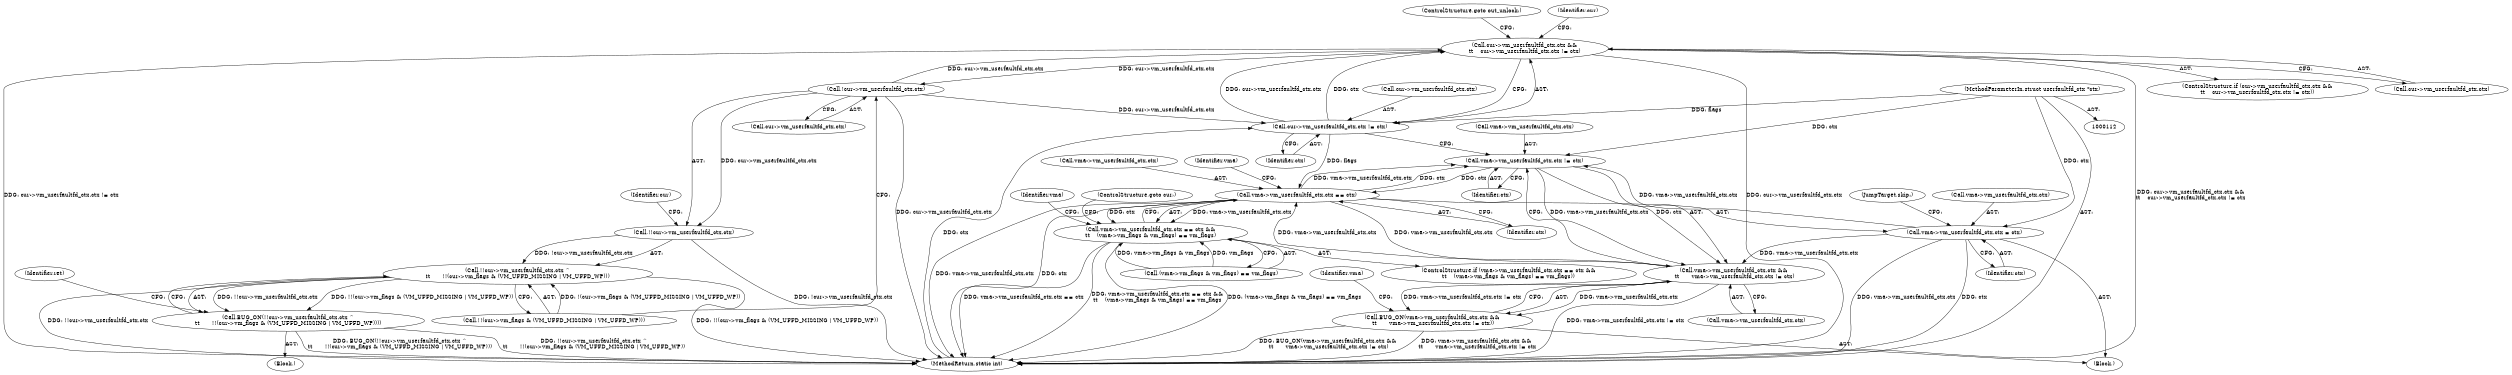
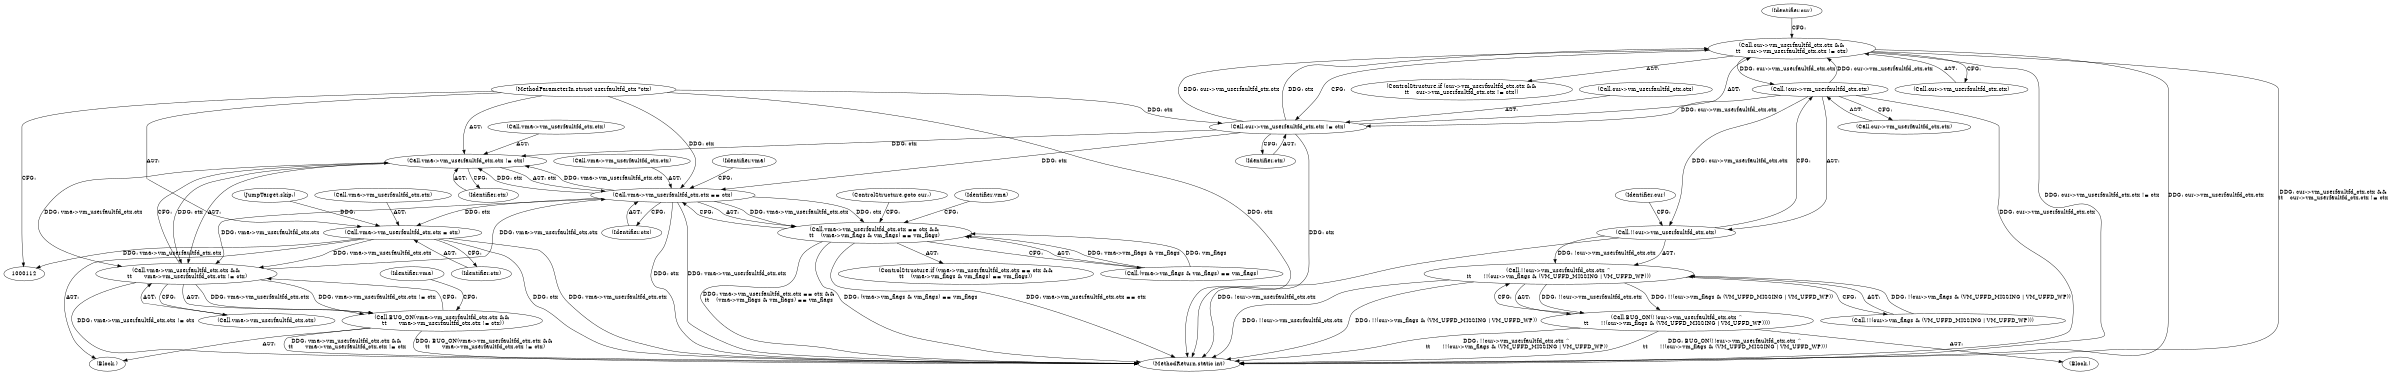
(1472, 11) -> none
(1707, 110) -> (1160, 110)
(2095, 110) -> (30, 178)
(1825, 127) -> (477, 127)
none -> (670, 128)
(1447, 144) -> (905, 144)
(1342, 161) -> (1055, 161)
(2076, 161) -> (154, 161)
(1014, 176) -> (1305, 279)
(1474, 178) -> (545, 178)
(1743, 210) -> (199, 247)
(1724, 212) -> (478, 212)
(1936, 212) -> (349, 212)
(2088, 212) -> (1260, 212)
(45, 274) -> none
(837, 307) -> (1797, 192)
